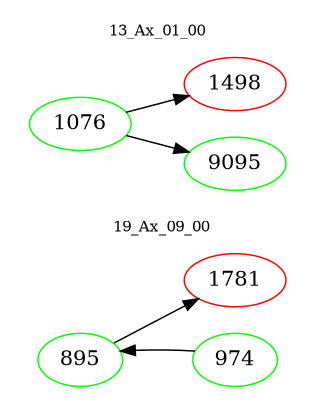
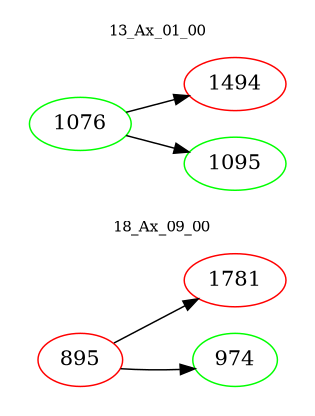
(235, 84) -> (235, 84)
(235, 164) -> (235, 164)
(162, 228) -> (162, 228)
(165, 350) -> (150, 370)
(80, 360) -> (80, 360)
